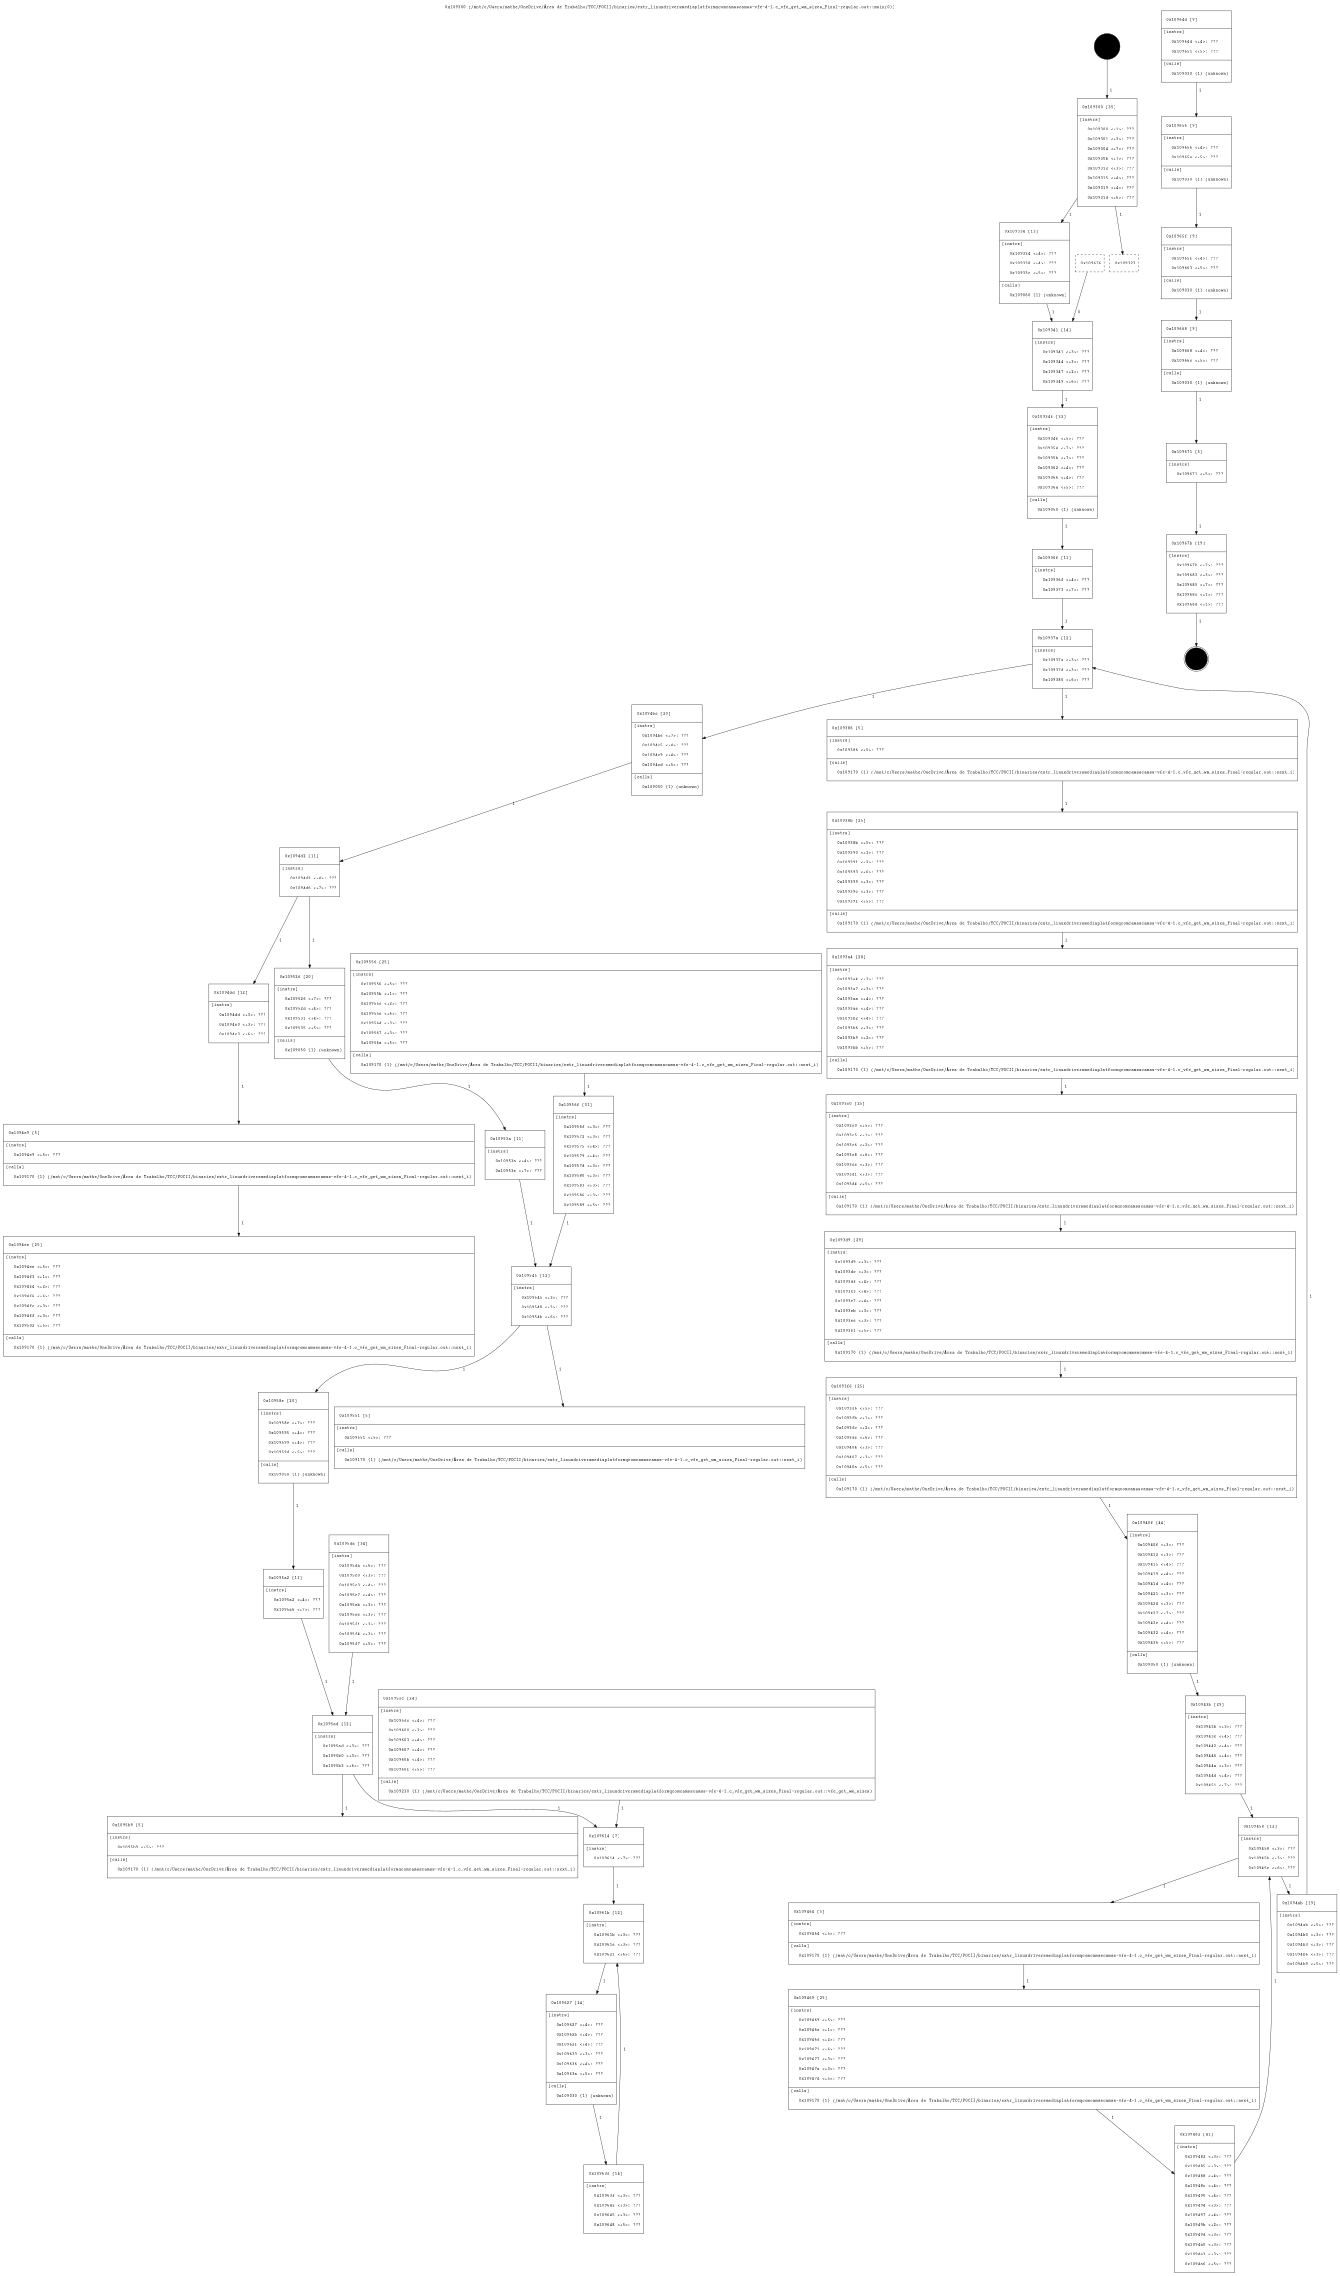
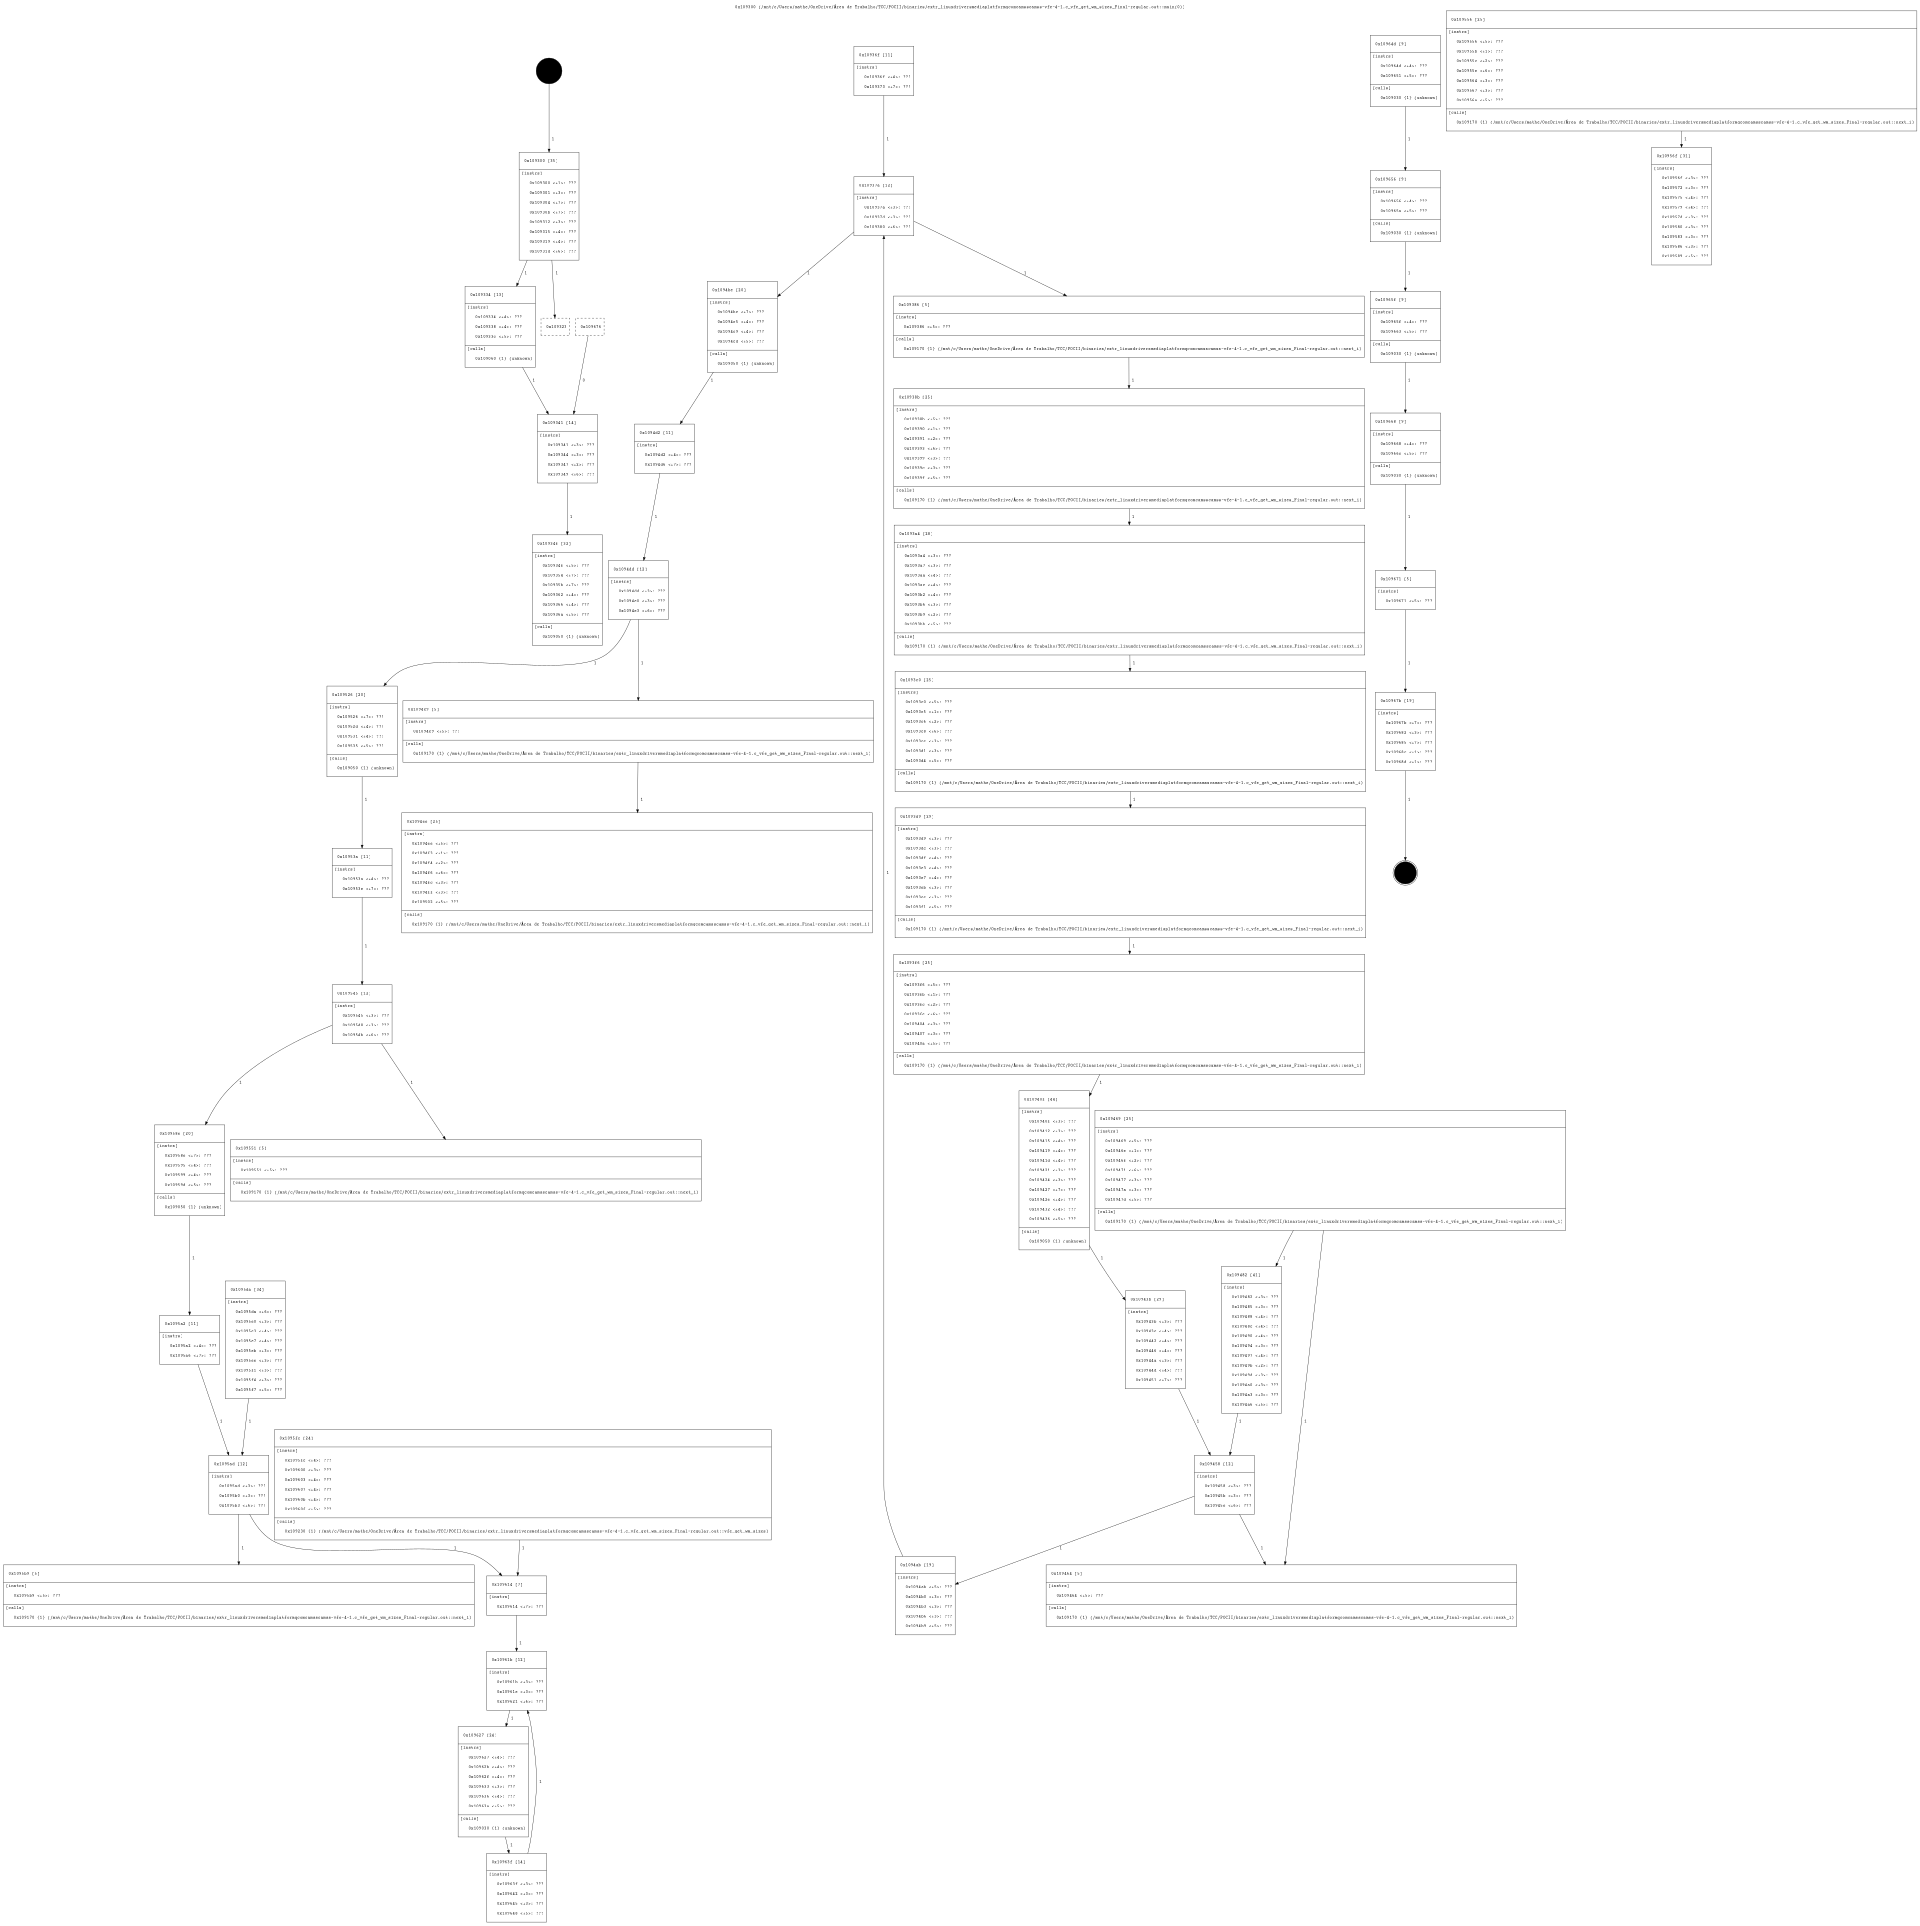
(1062, 532) -> none
(310, 931) -> (515, 664)
(558, 1239) -> none
(1024, 1975) -> (1304, 1396)
